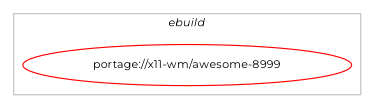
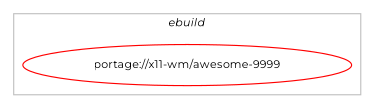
(187, 65) -> (187, 65)
